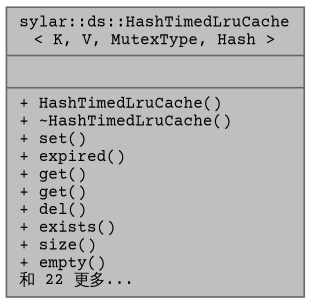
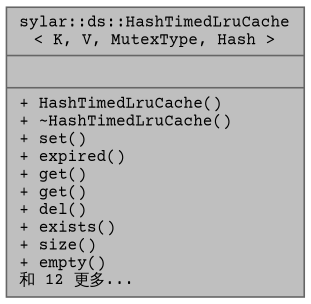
(77, 280) -> (77, 280)
